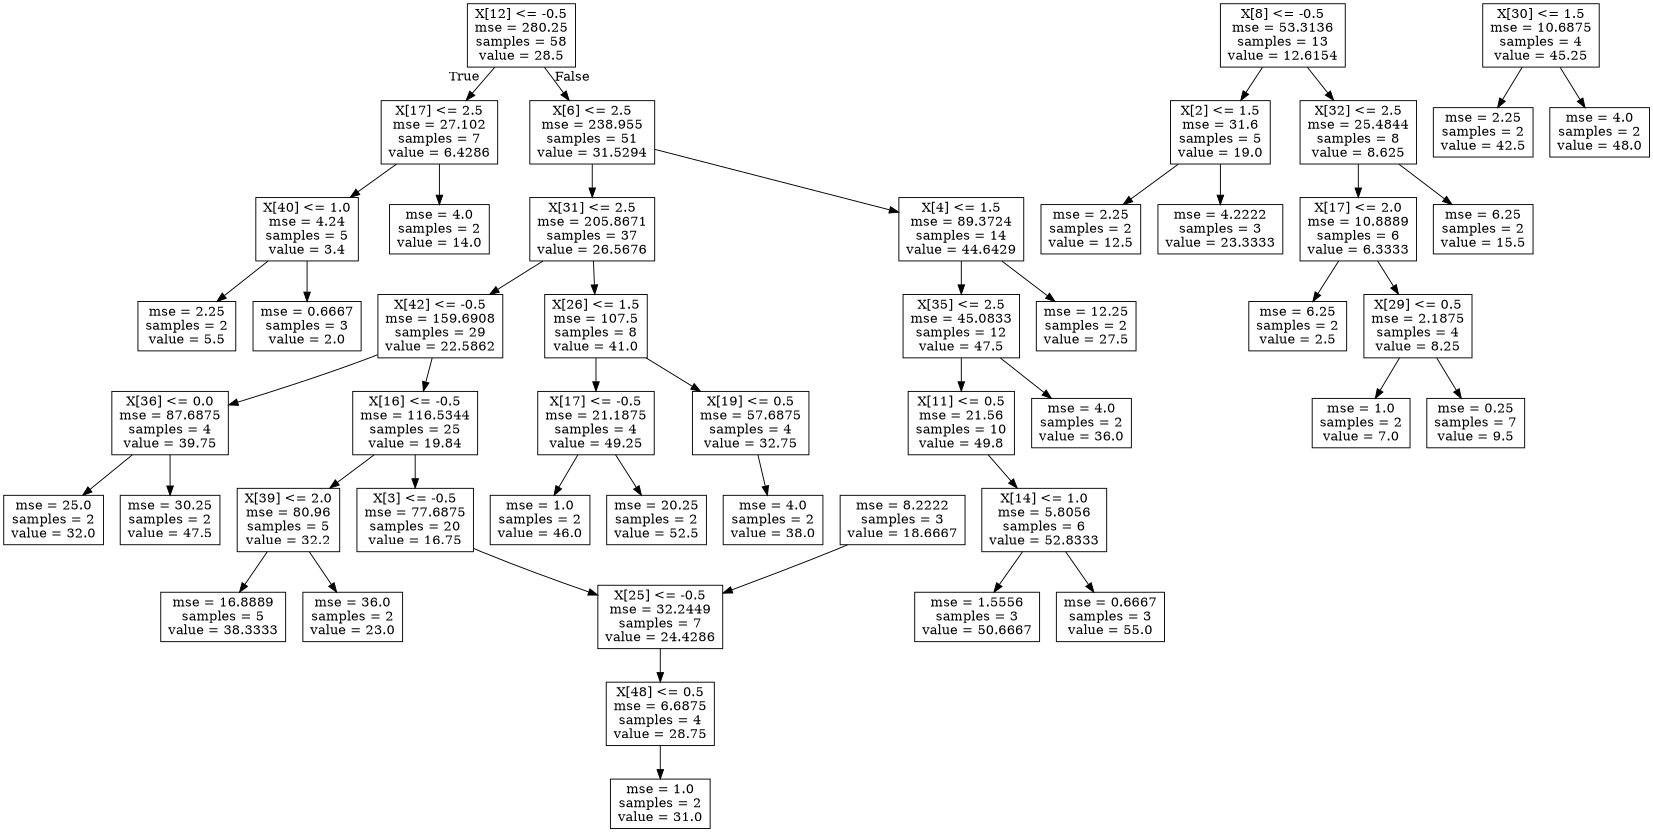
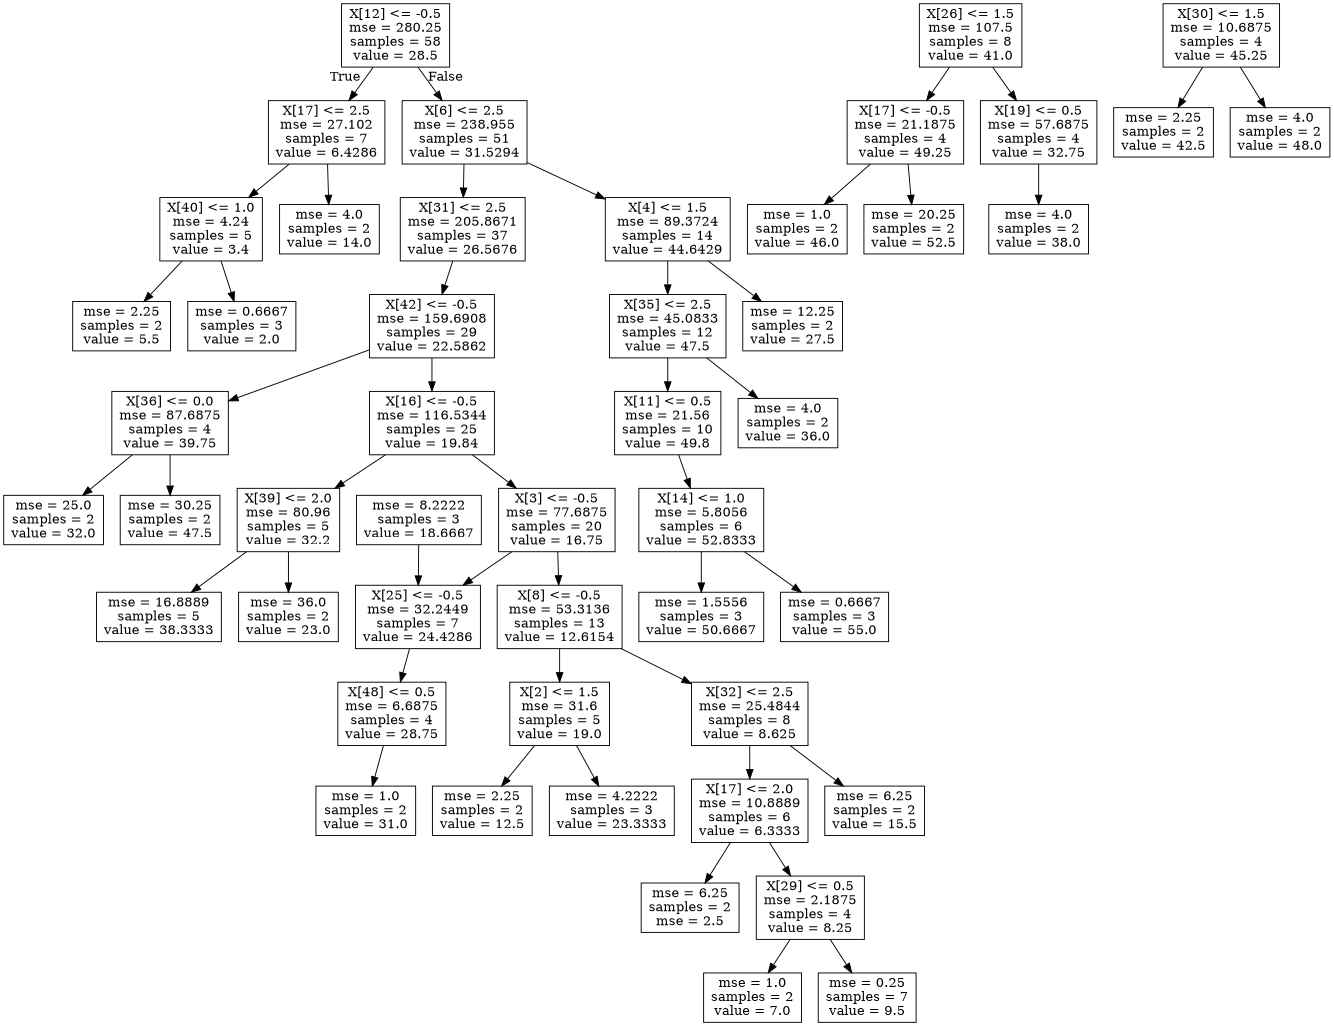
(594, 273) -> none
(1298, 326) -> (690, 908)
none -> (558, 564)
